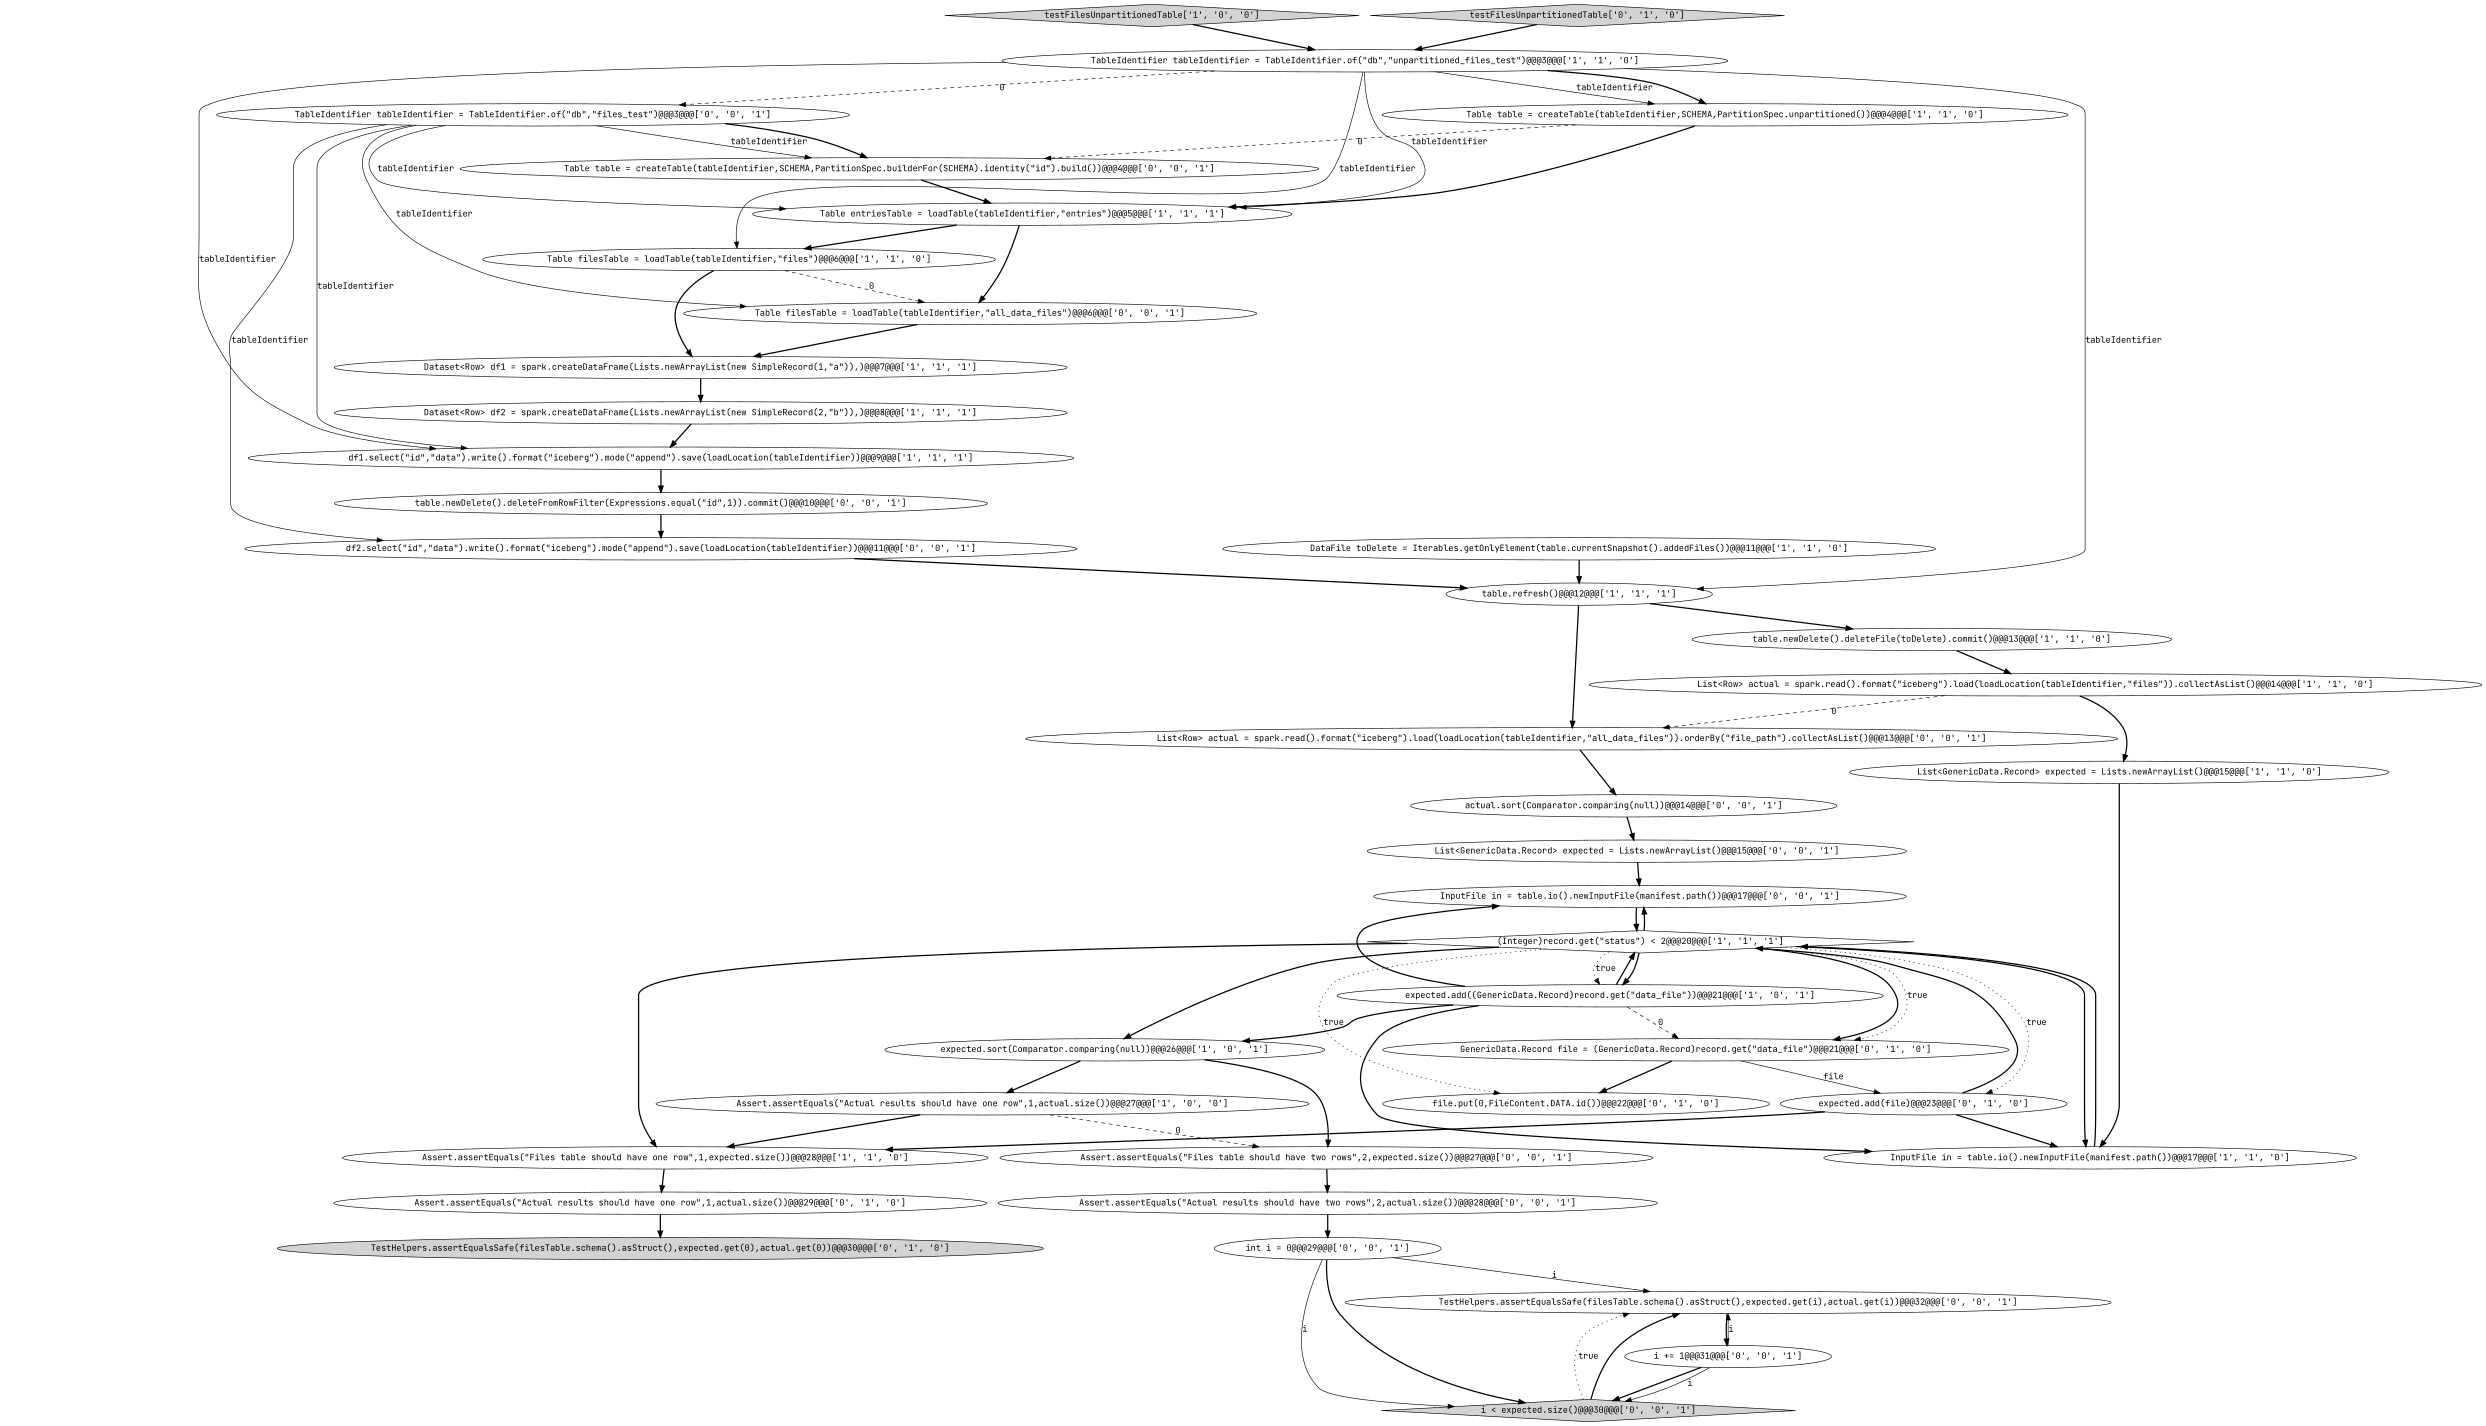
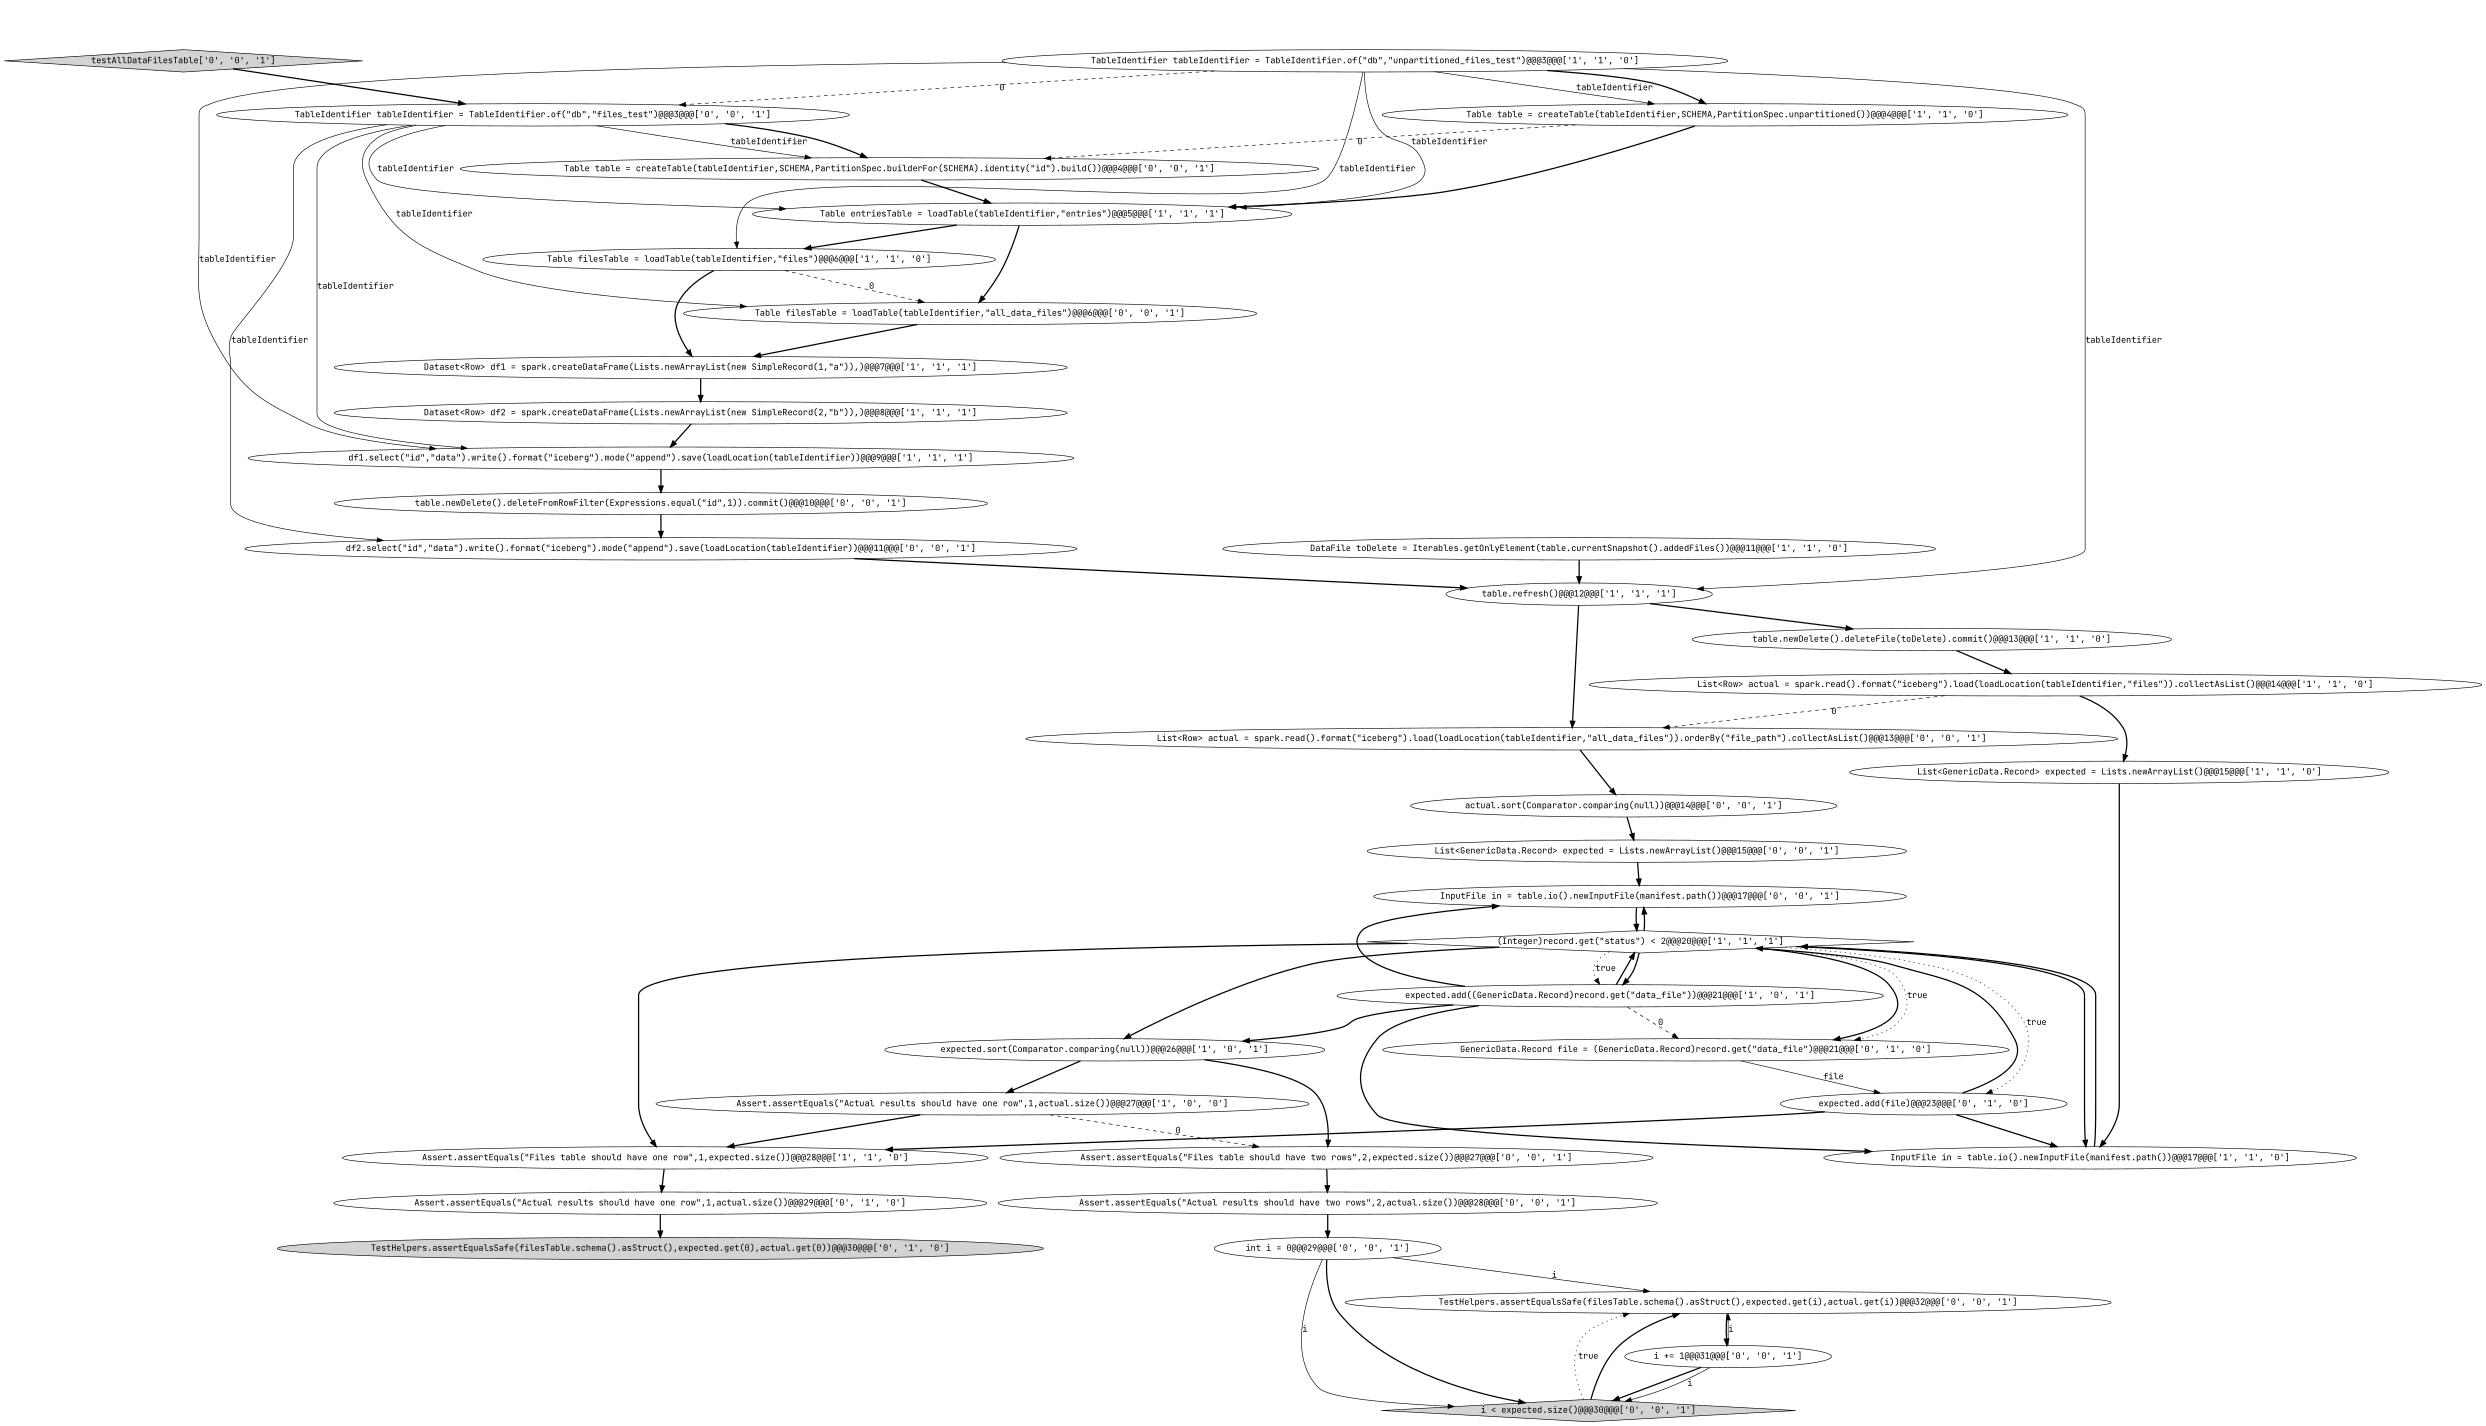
(1152, 16) -> none
(1577, 16) -> none
none -> (184, 61)
(1576, 1104) -> none
